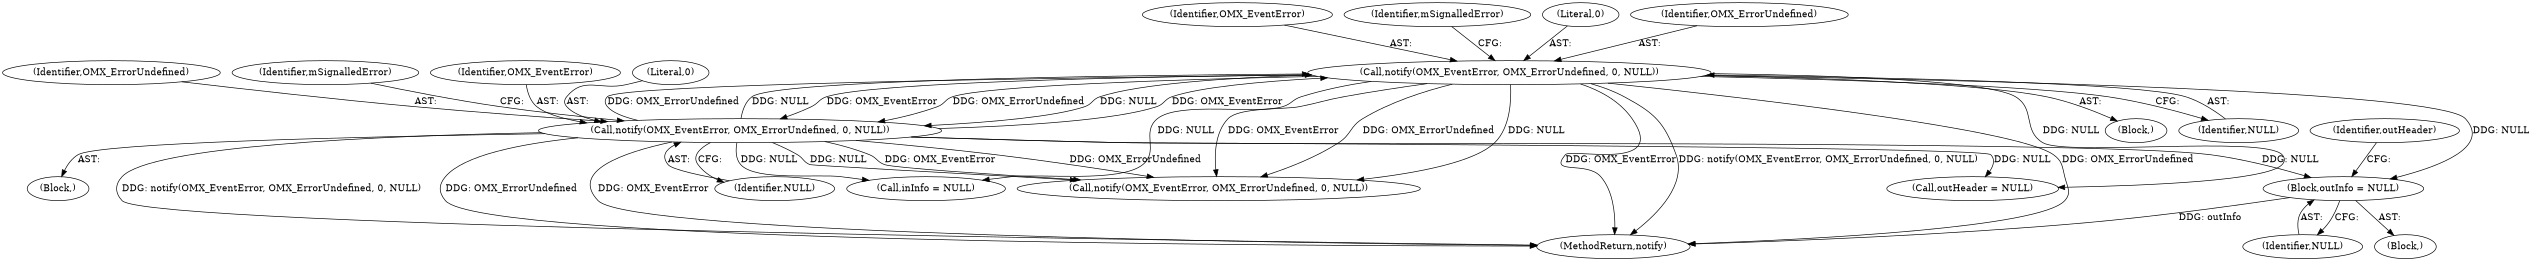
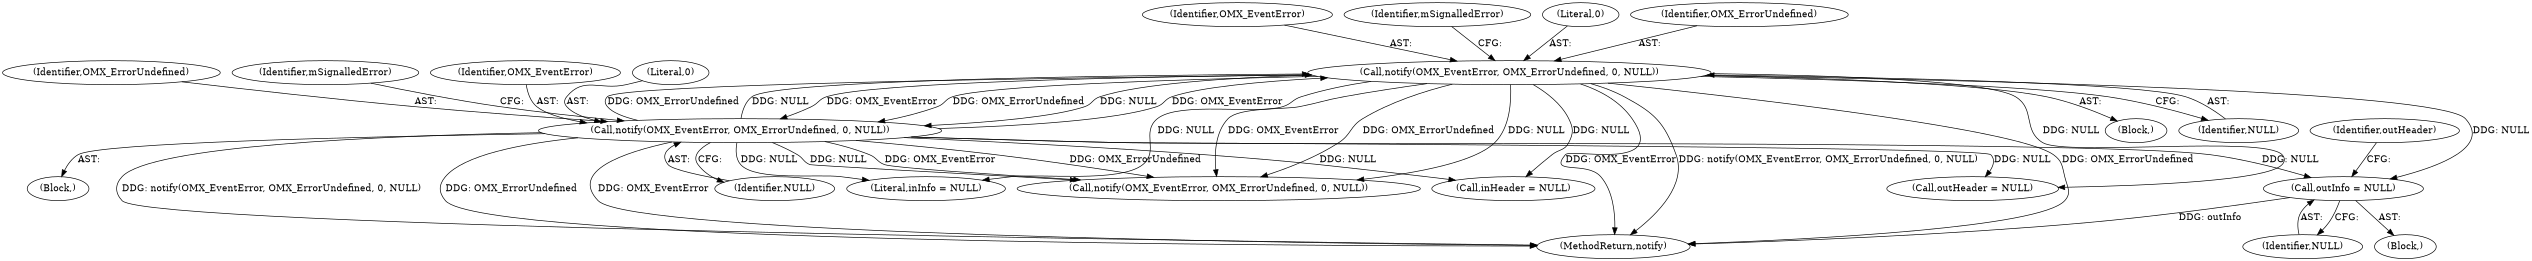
(926, 189) -> (926, 189)
none -> (1513, 189)
(2343, 189) -> (2343, 189)
